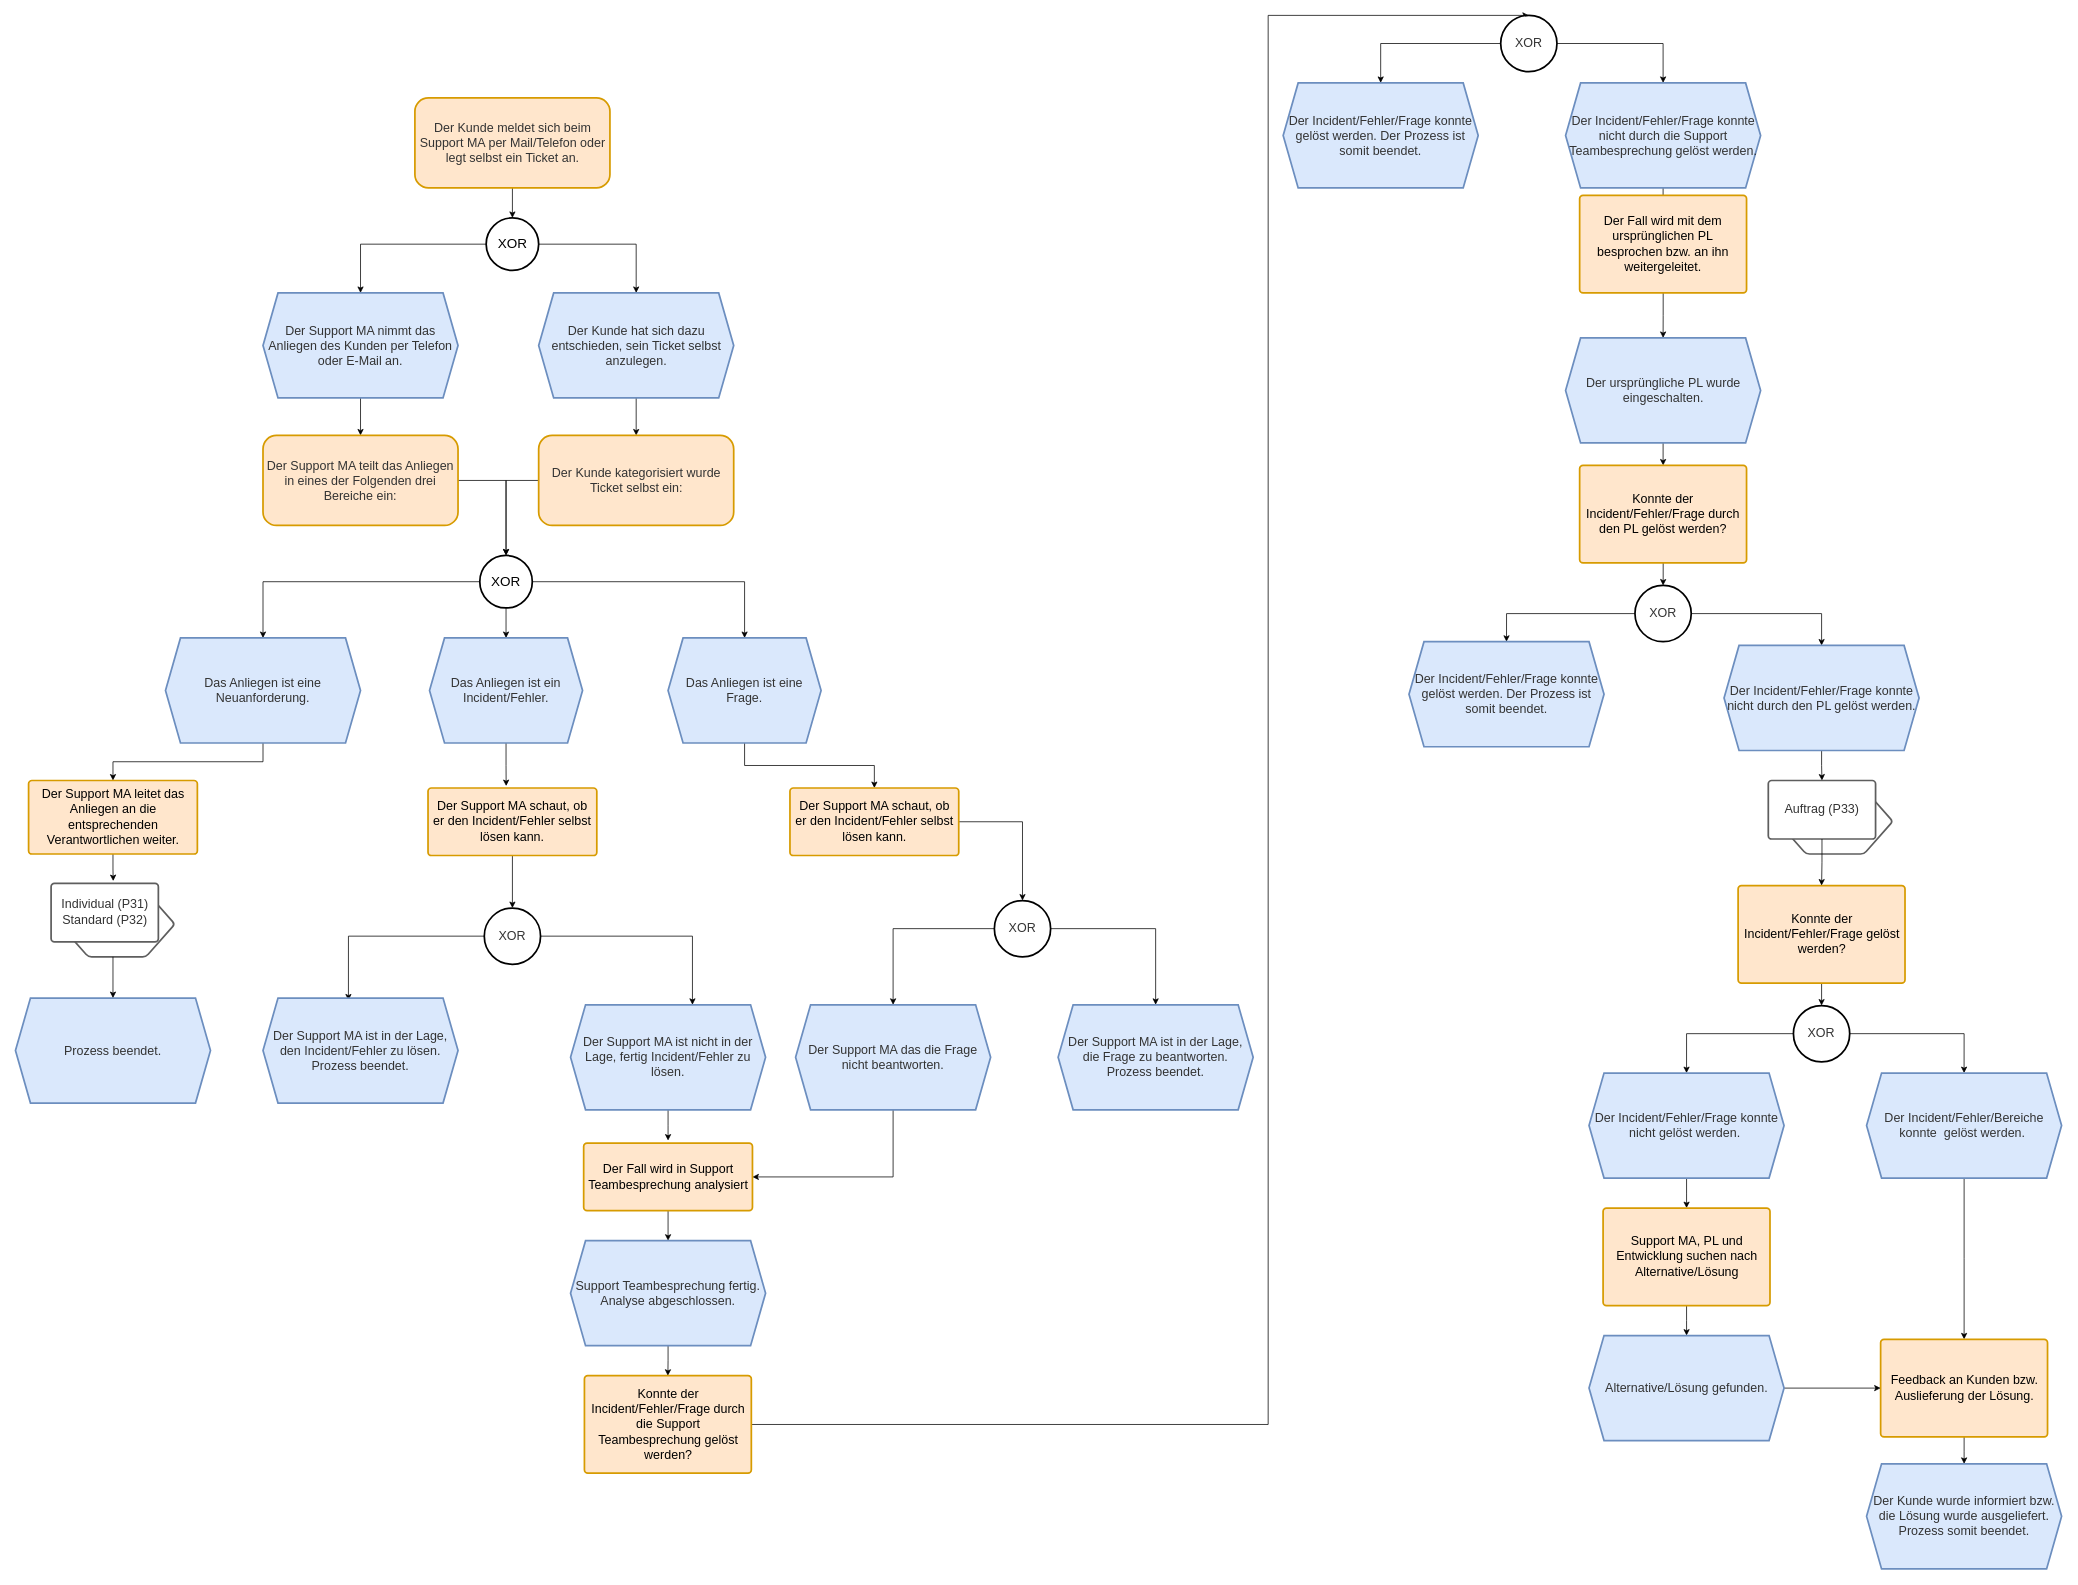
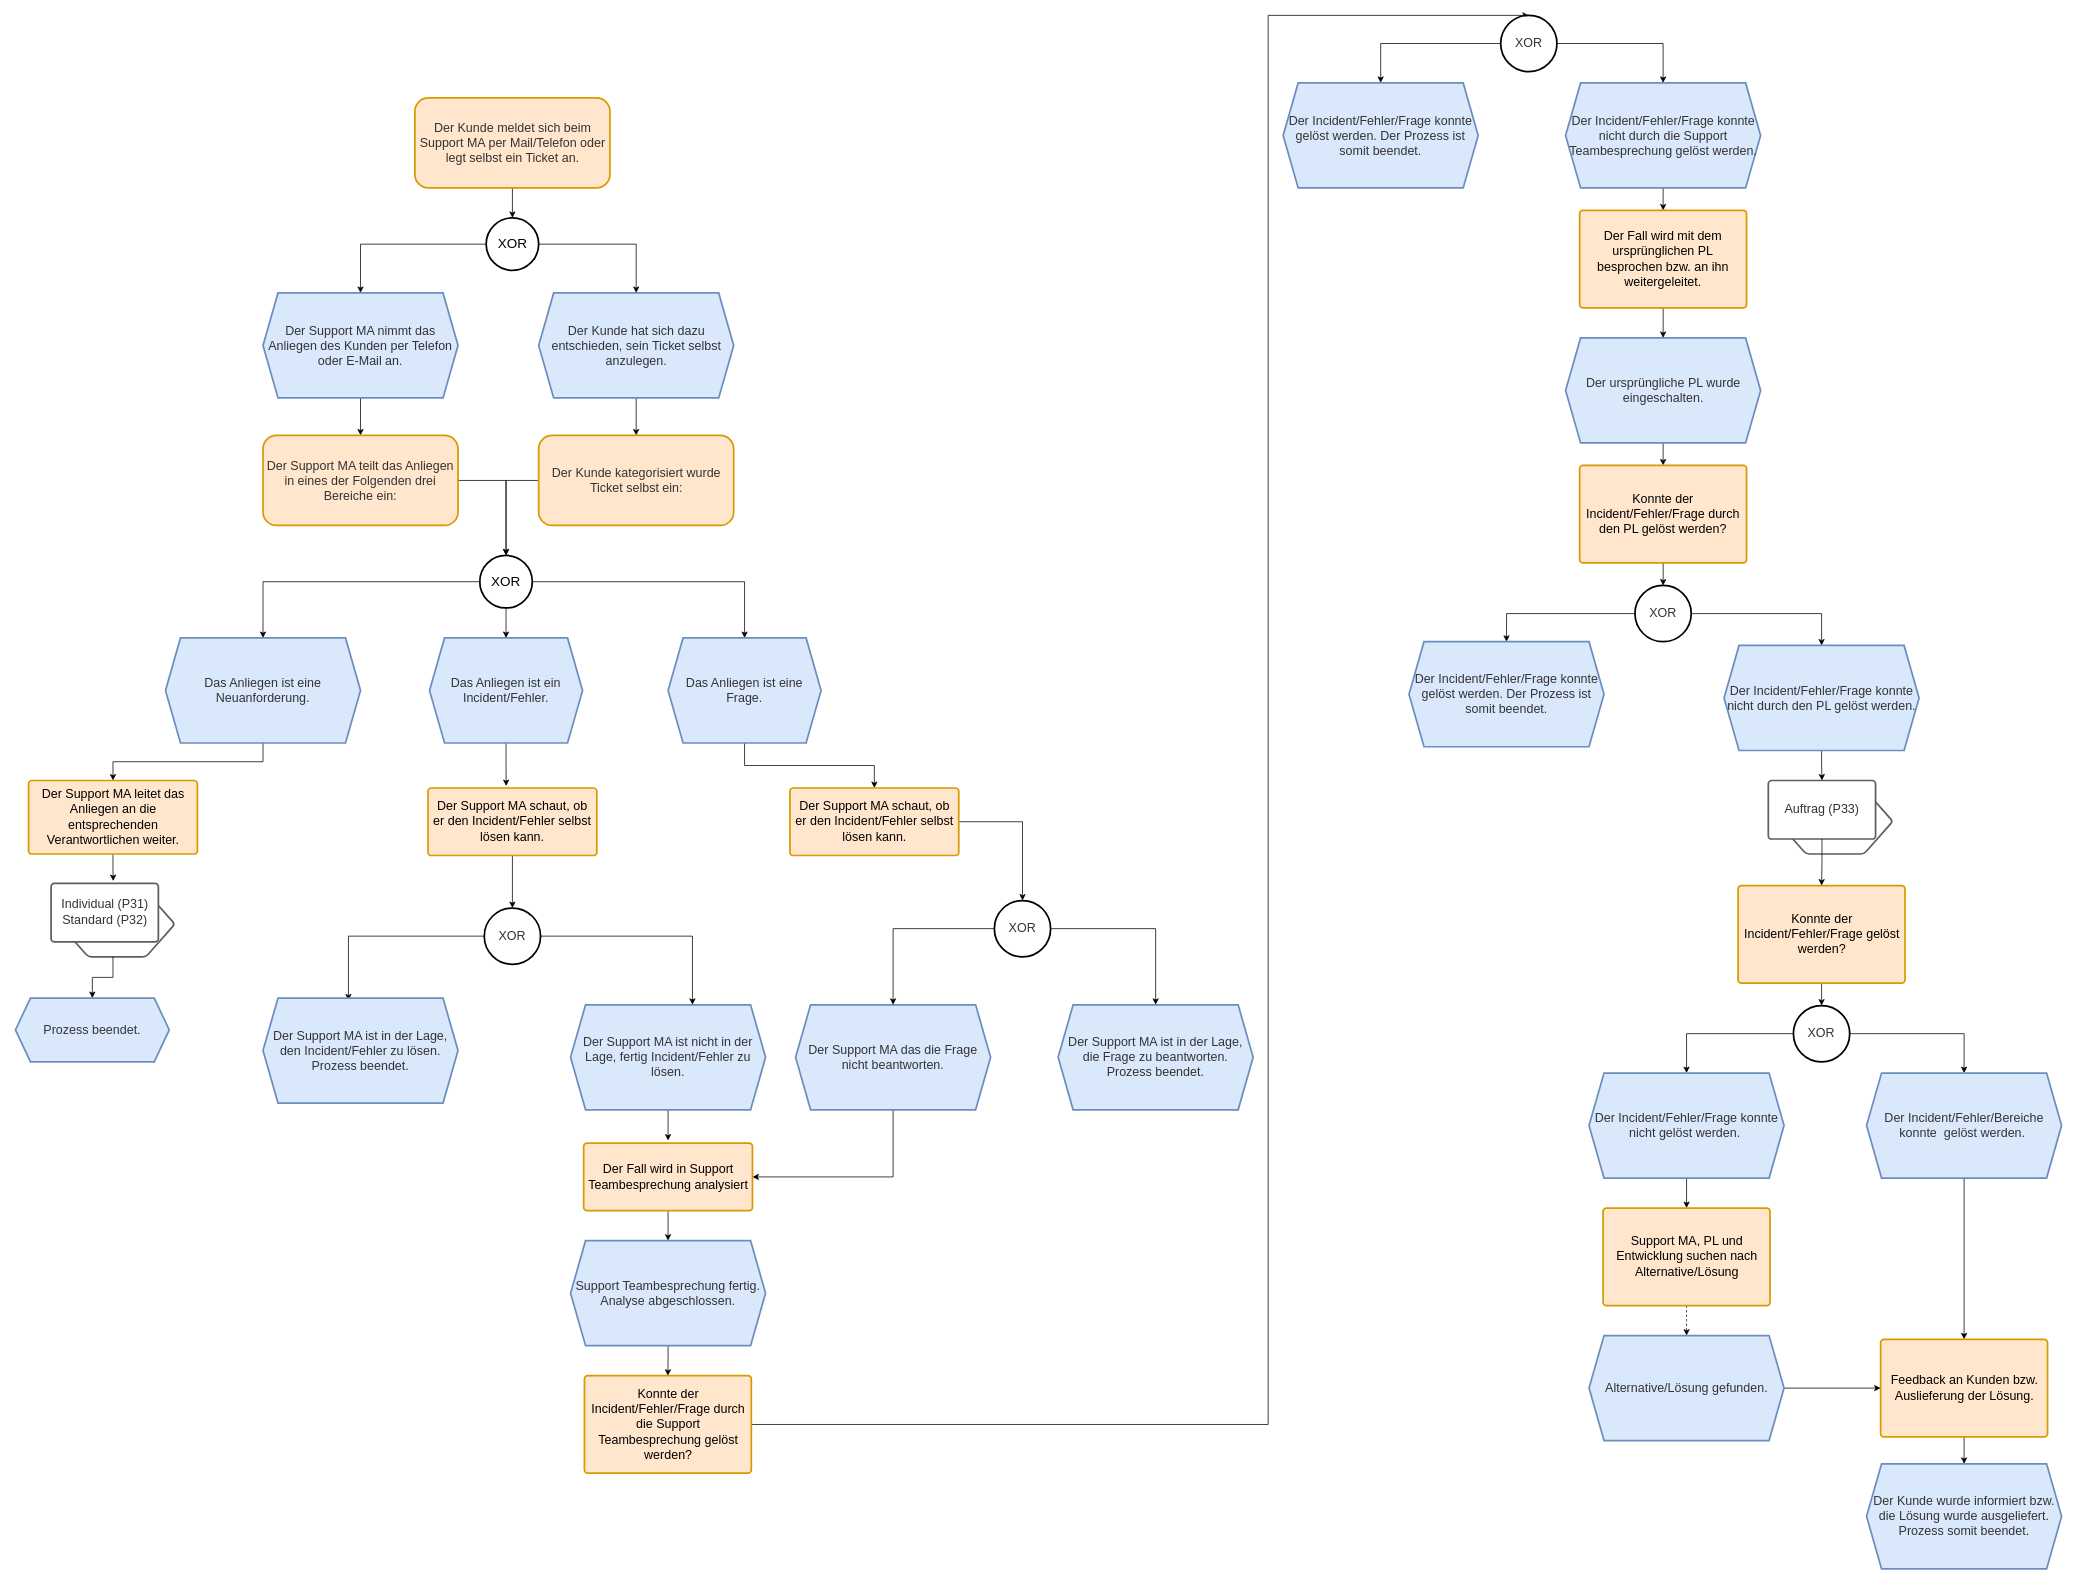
(1663, 244) -> (1663, 259)
(113, 1050) -> (92, 1030)
(1686, 1317) -> (1686, 1317)
